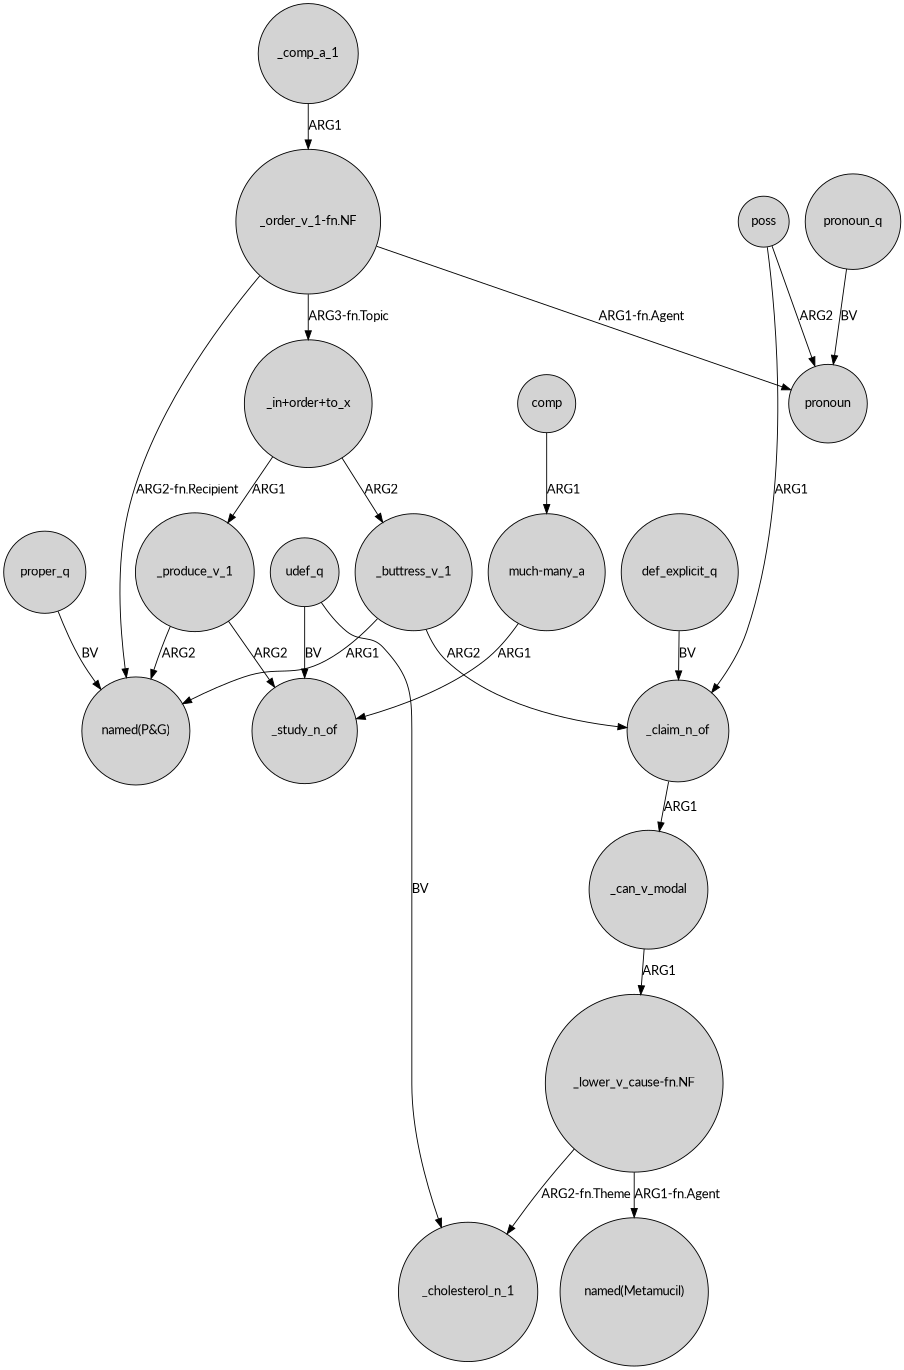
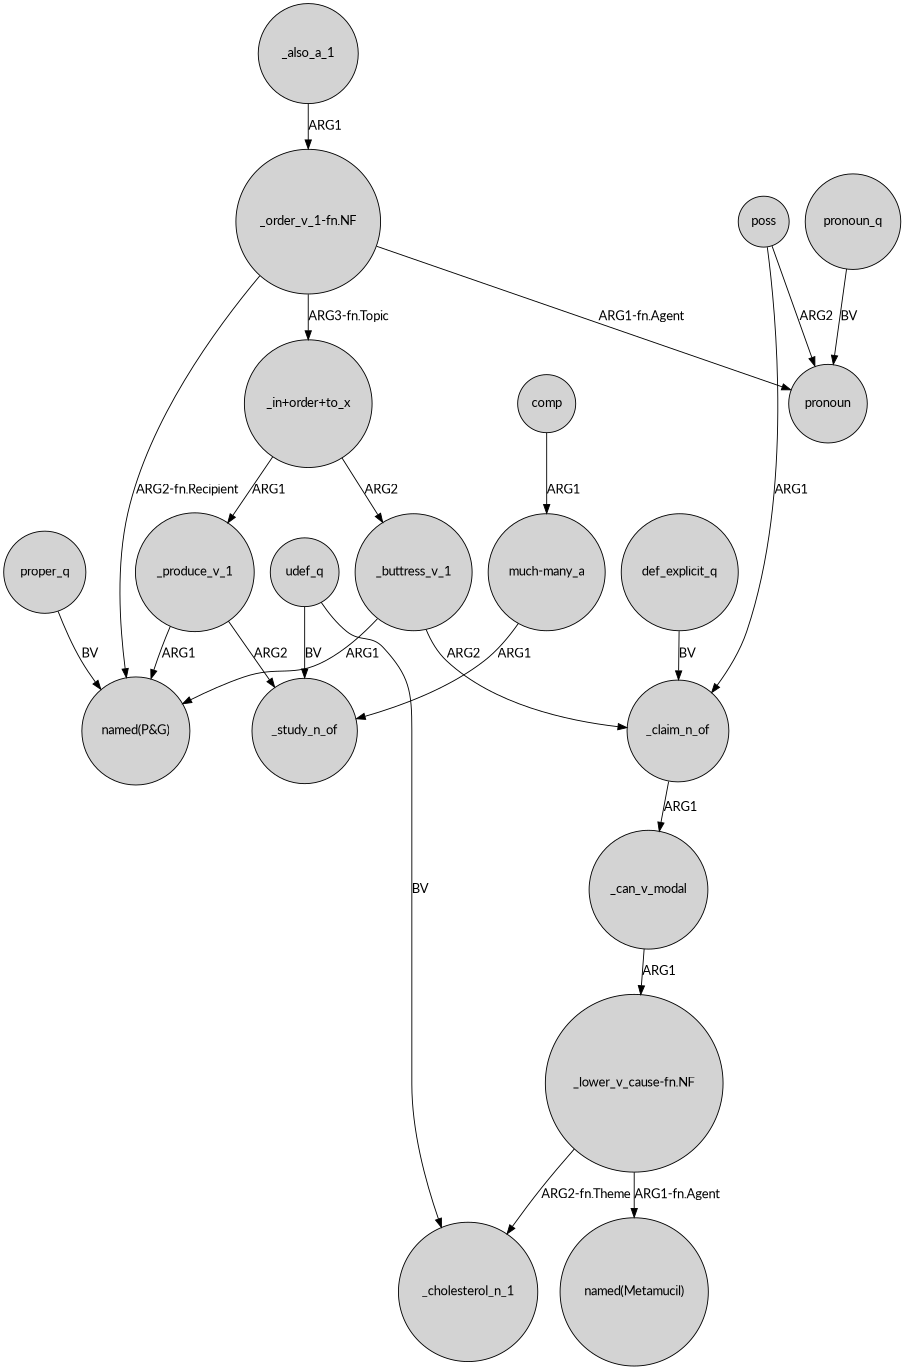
(308, 54) -> (308, 54)
(179, 654) -> (179, 654)
